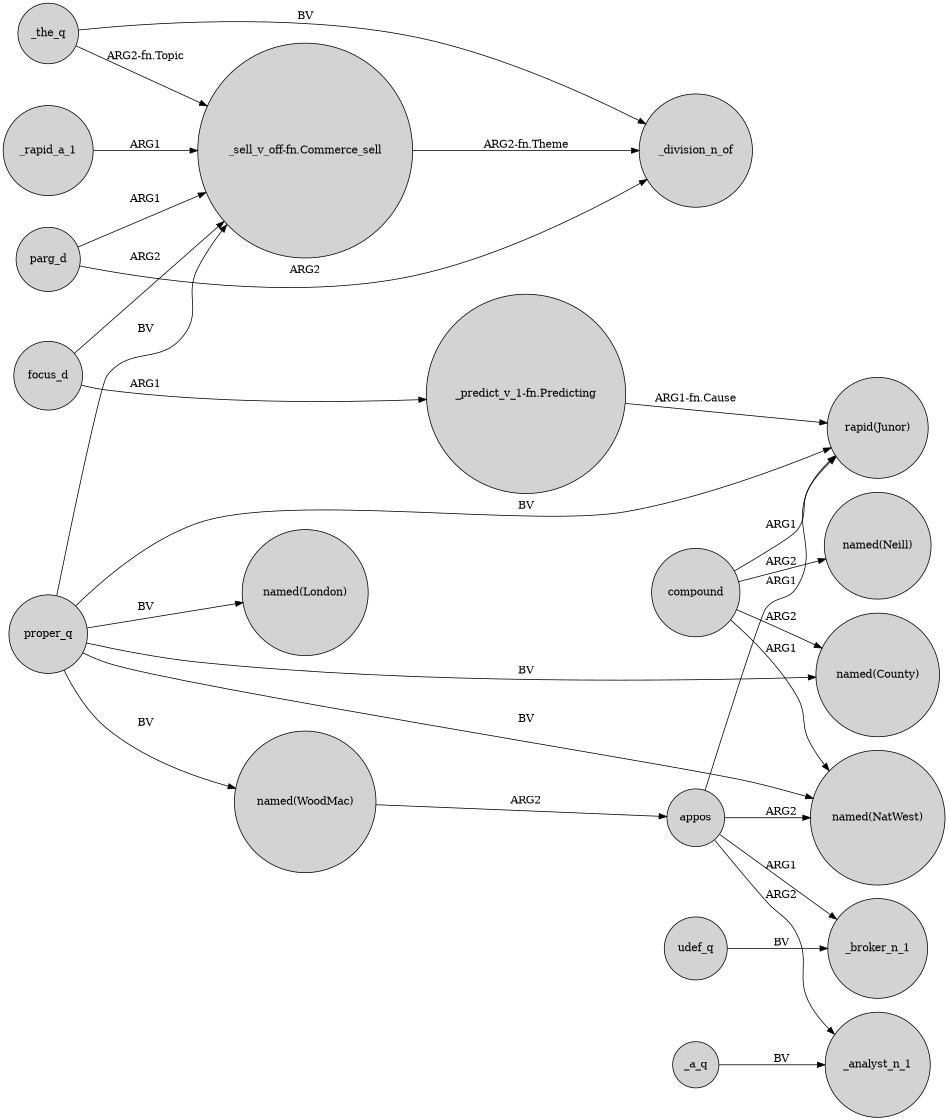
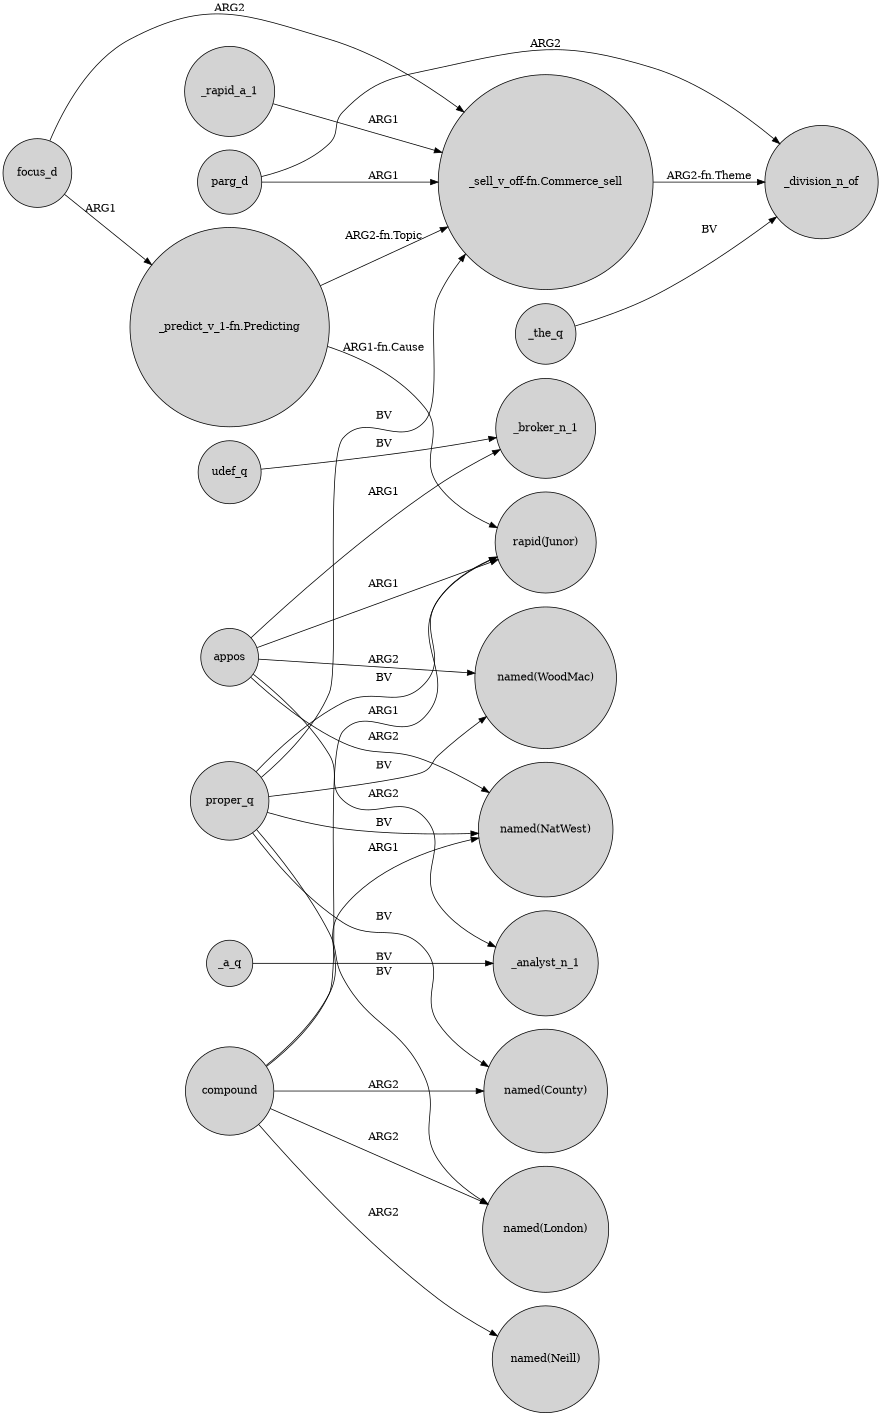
(138, 74) -> (381, 258)
(517, 810) -> (363, 666)
none -> (376, 1155)
